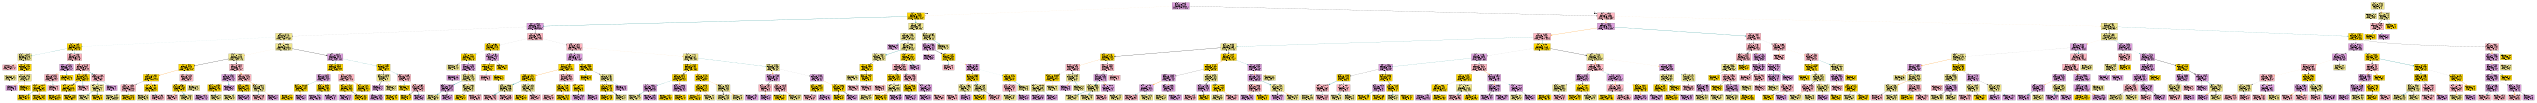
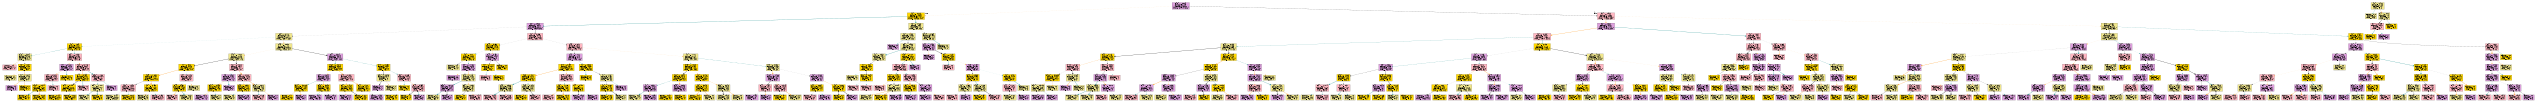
(25, 78) -> (25, 78)
